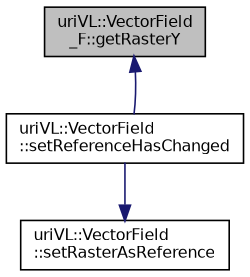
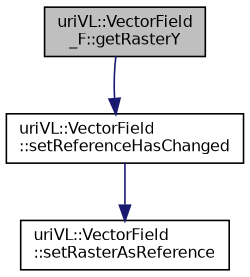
(136, 93) -> (114, 77)
